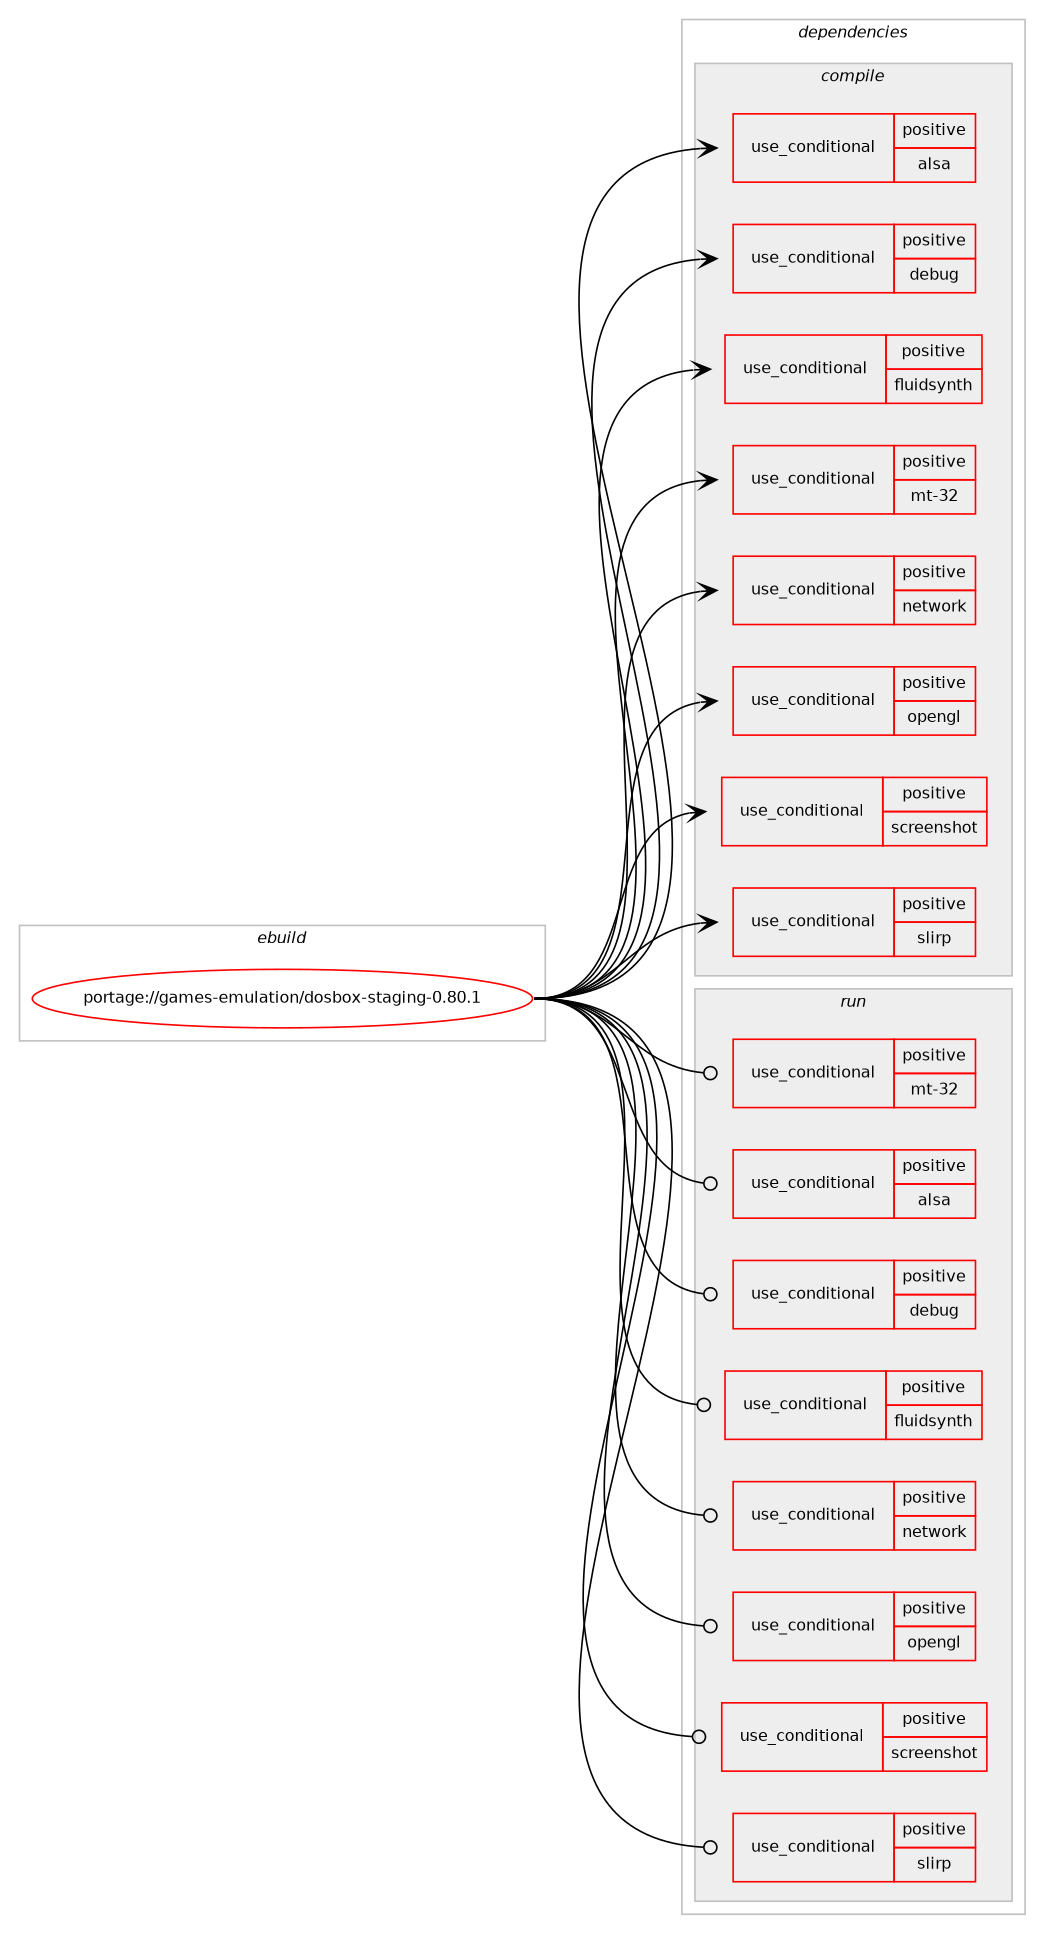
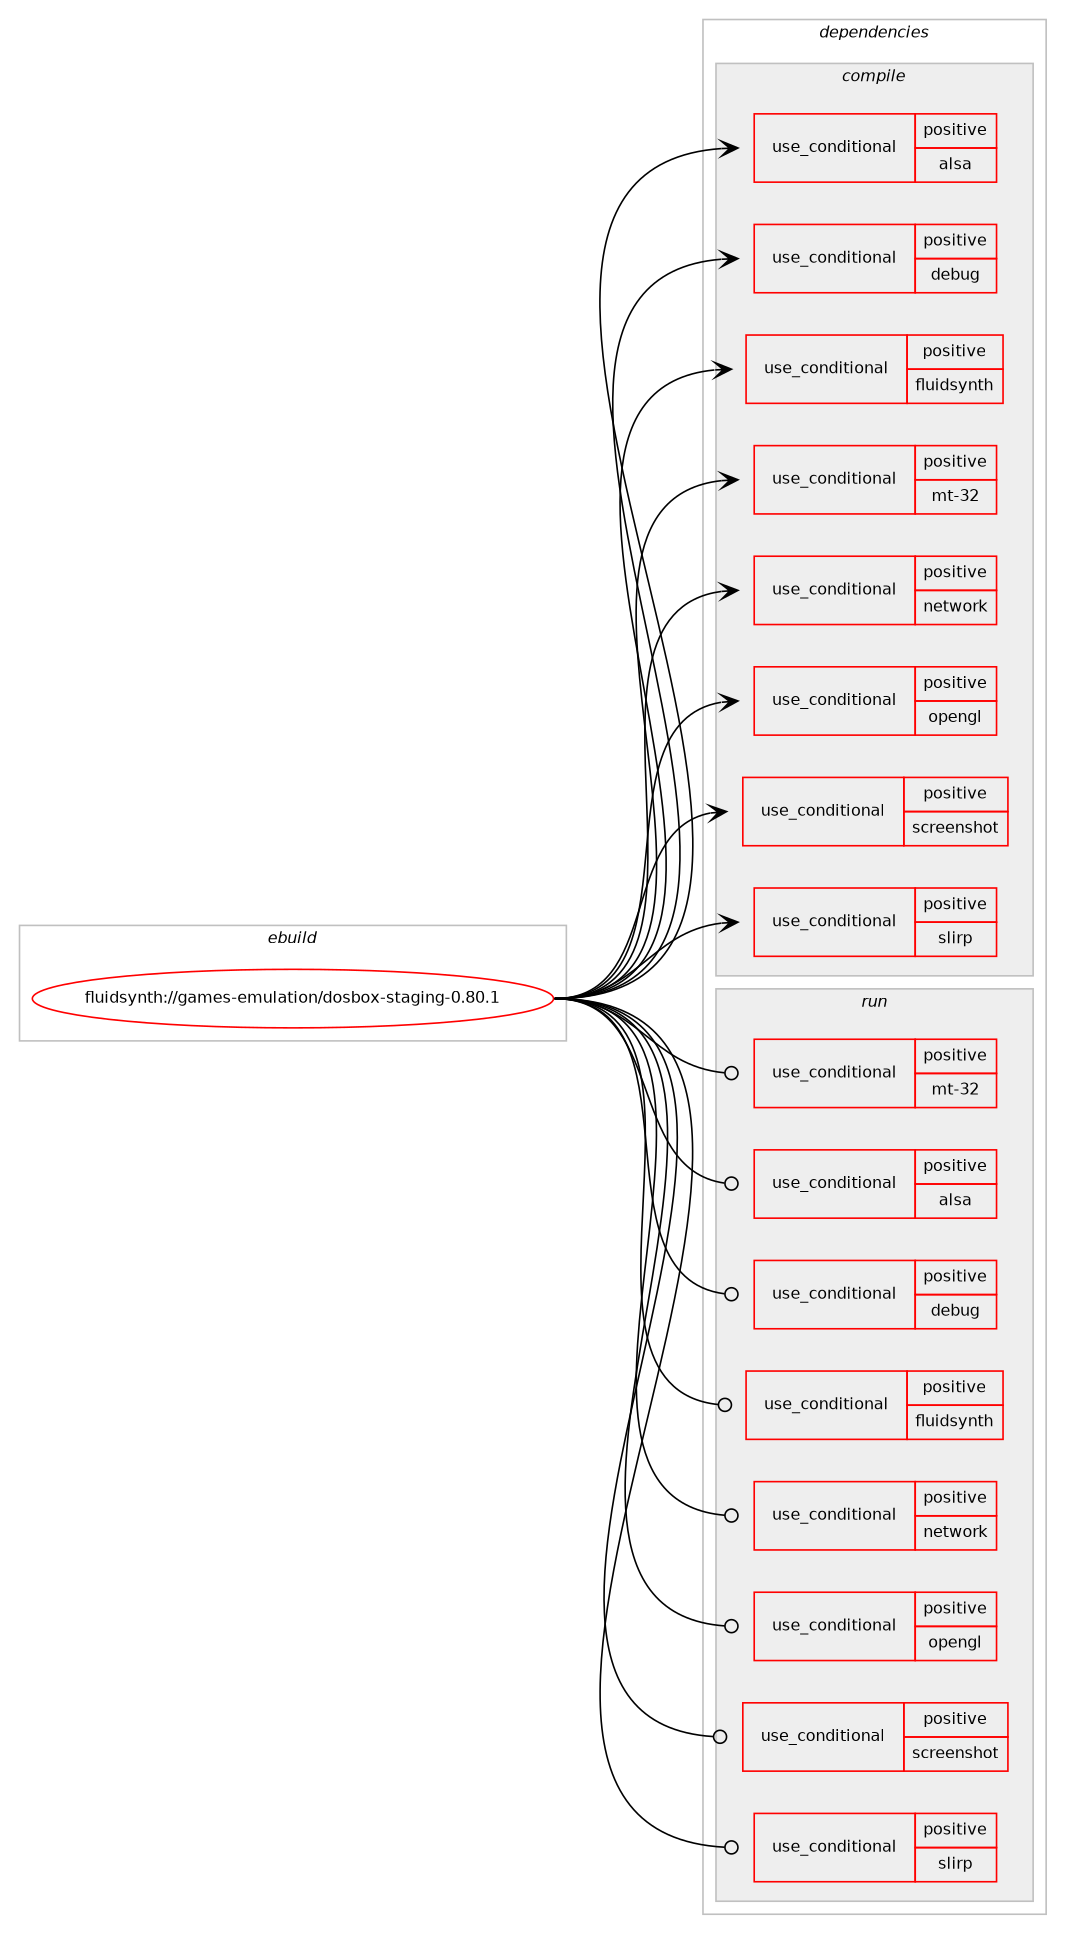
(282, 999) -> (293, 999)
